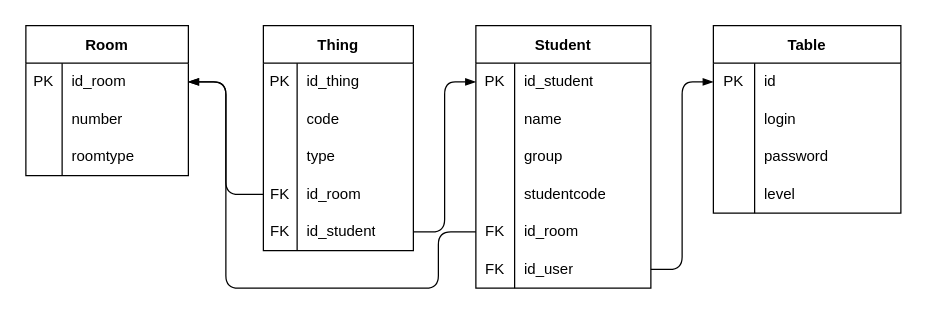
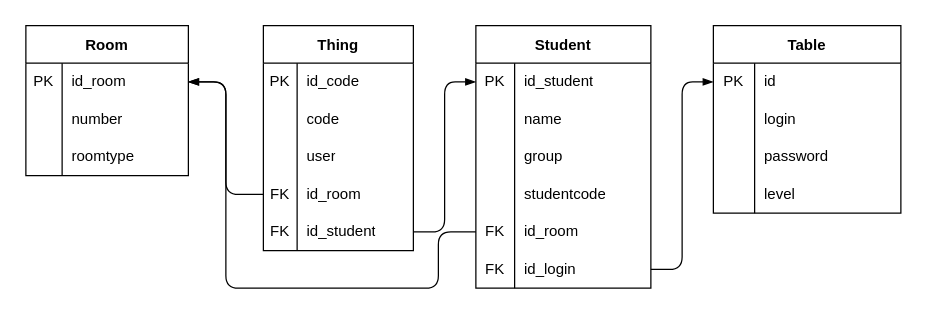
(337, 82) -> (334, 82)
(324, 157) -> (324, 157)
(552, 269) -> (552, 269)
